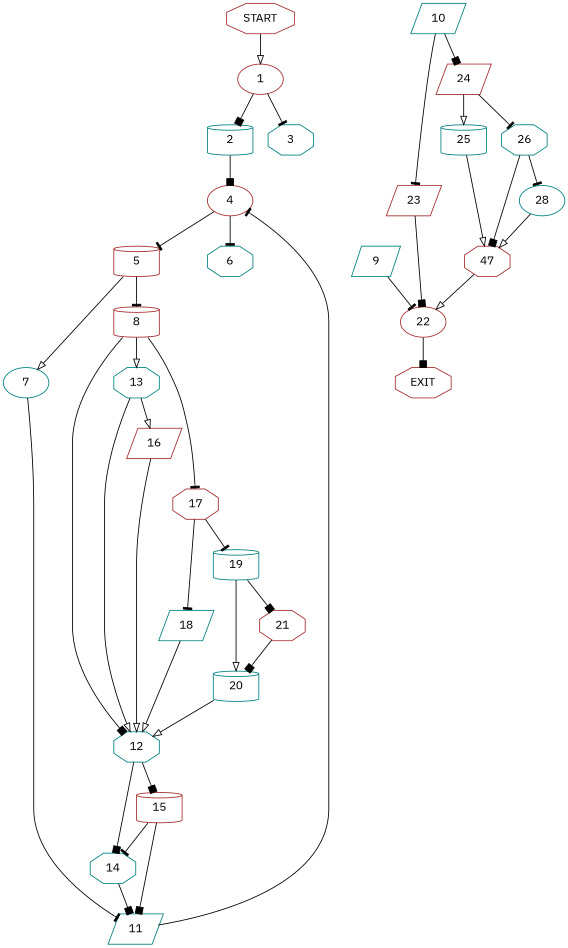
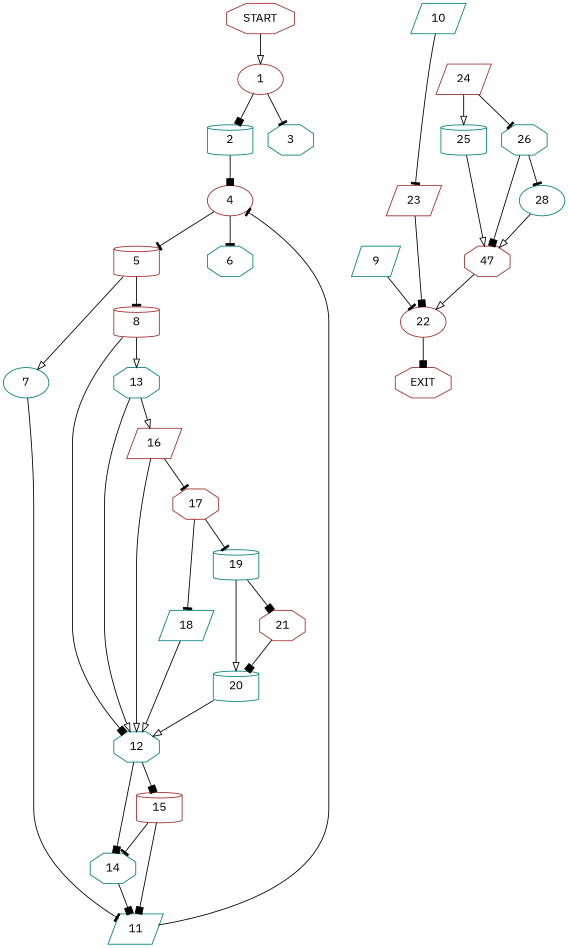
(449, 45) -> none
(183, 407) -> (174, 472)
